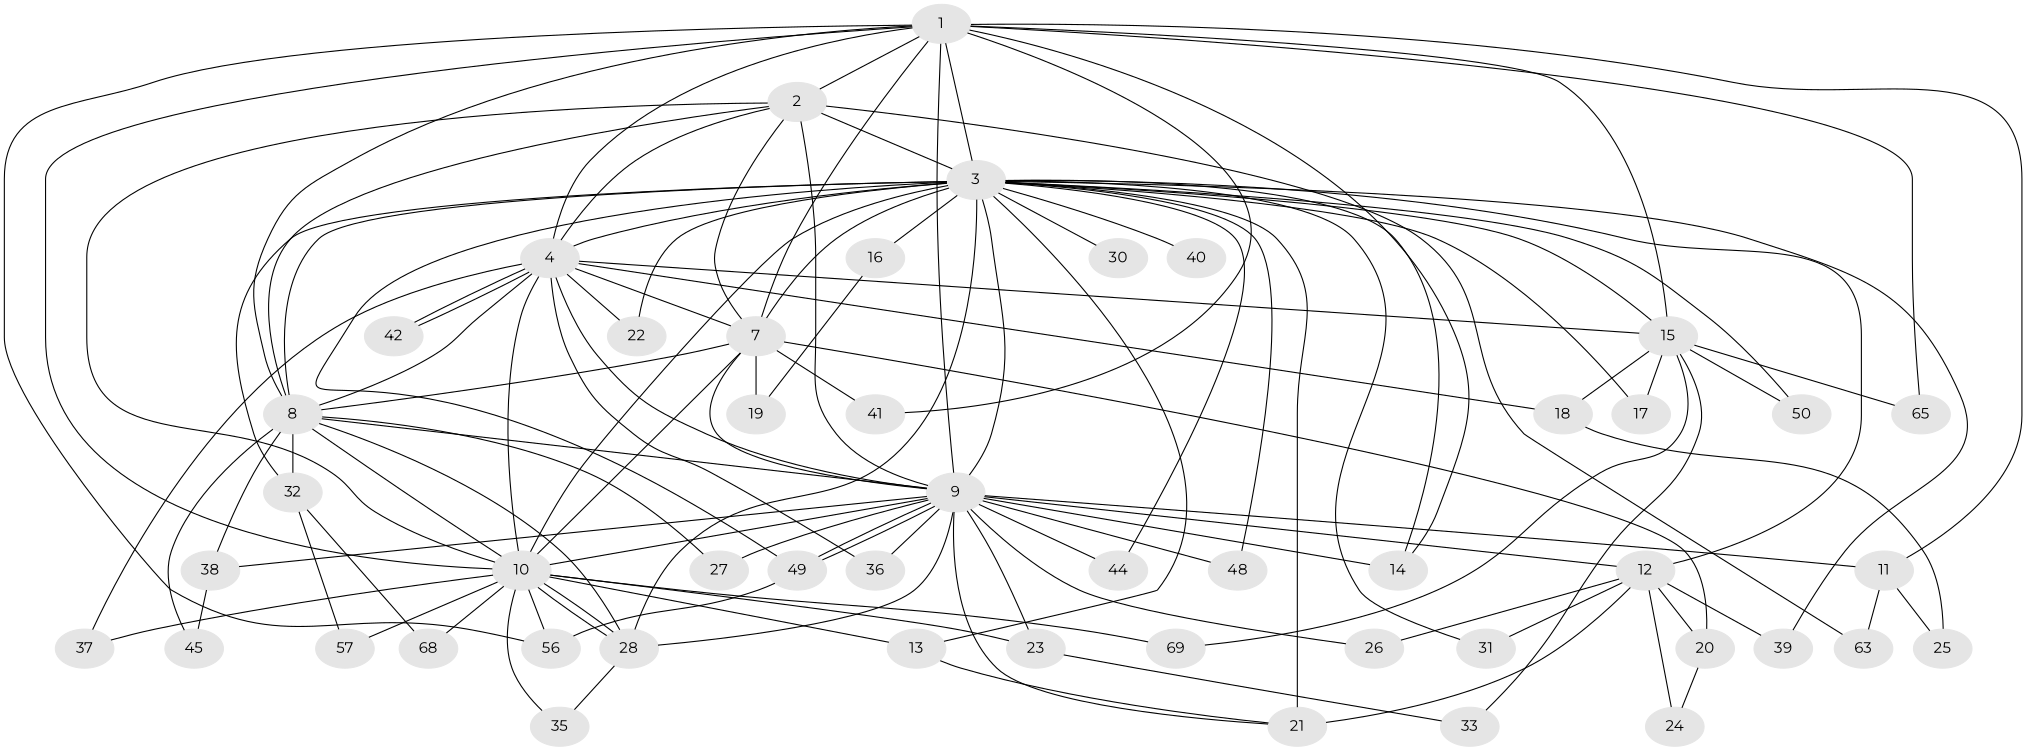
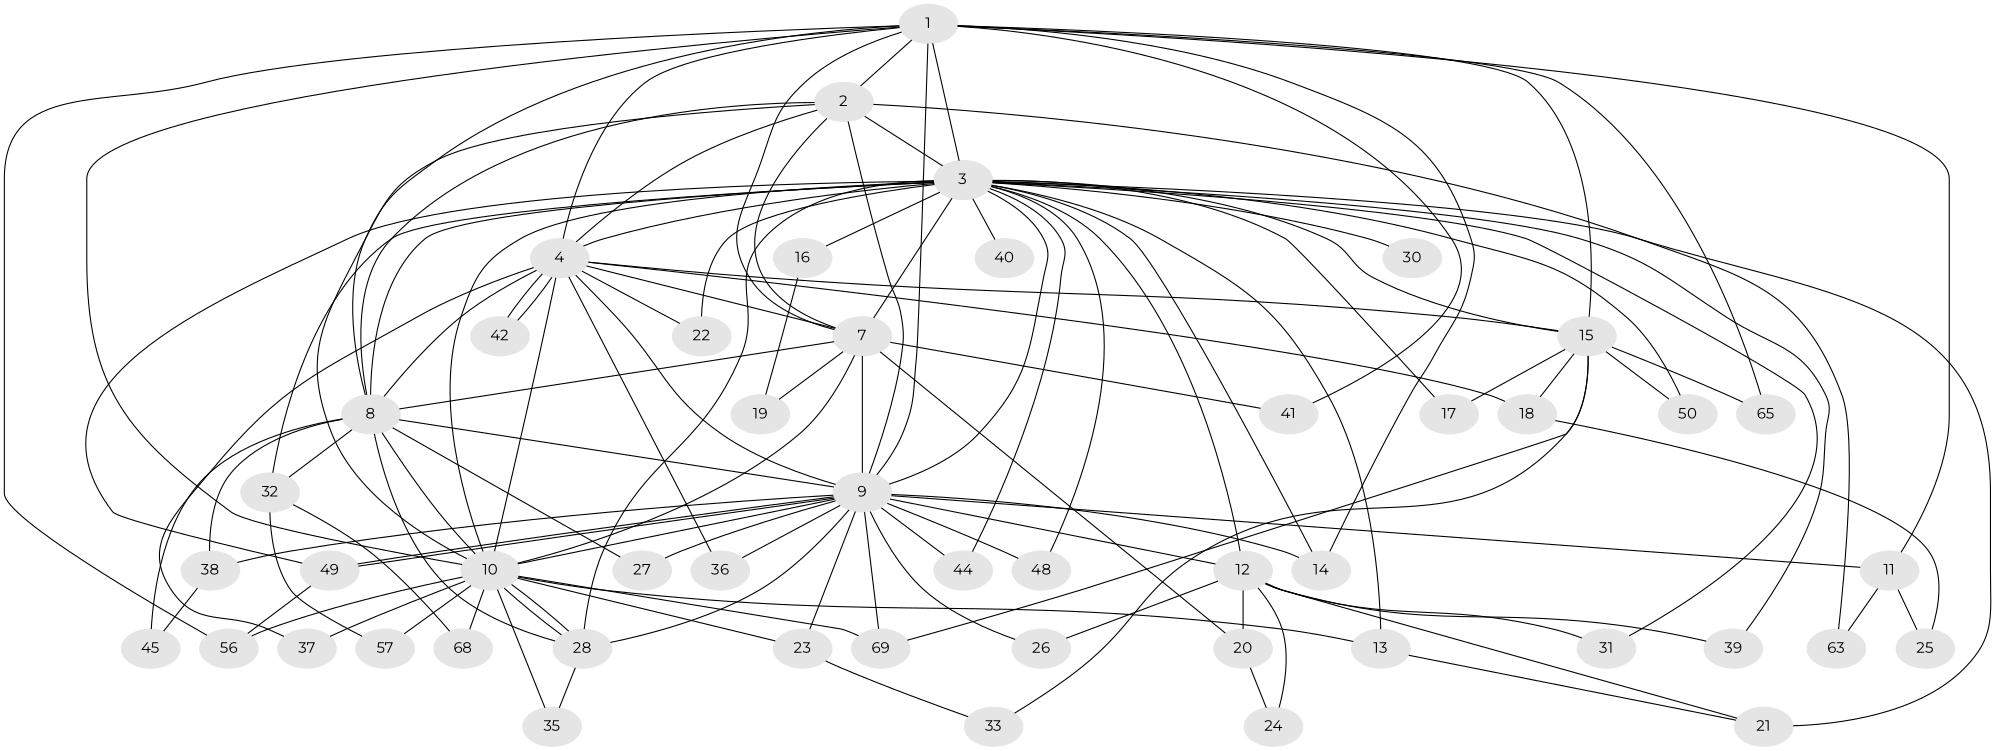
(997, 669) -> (872, 571)
